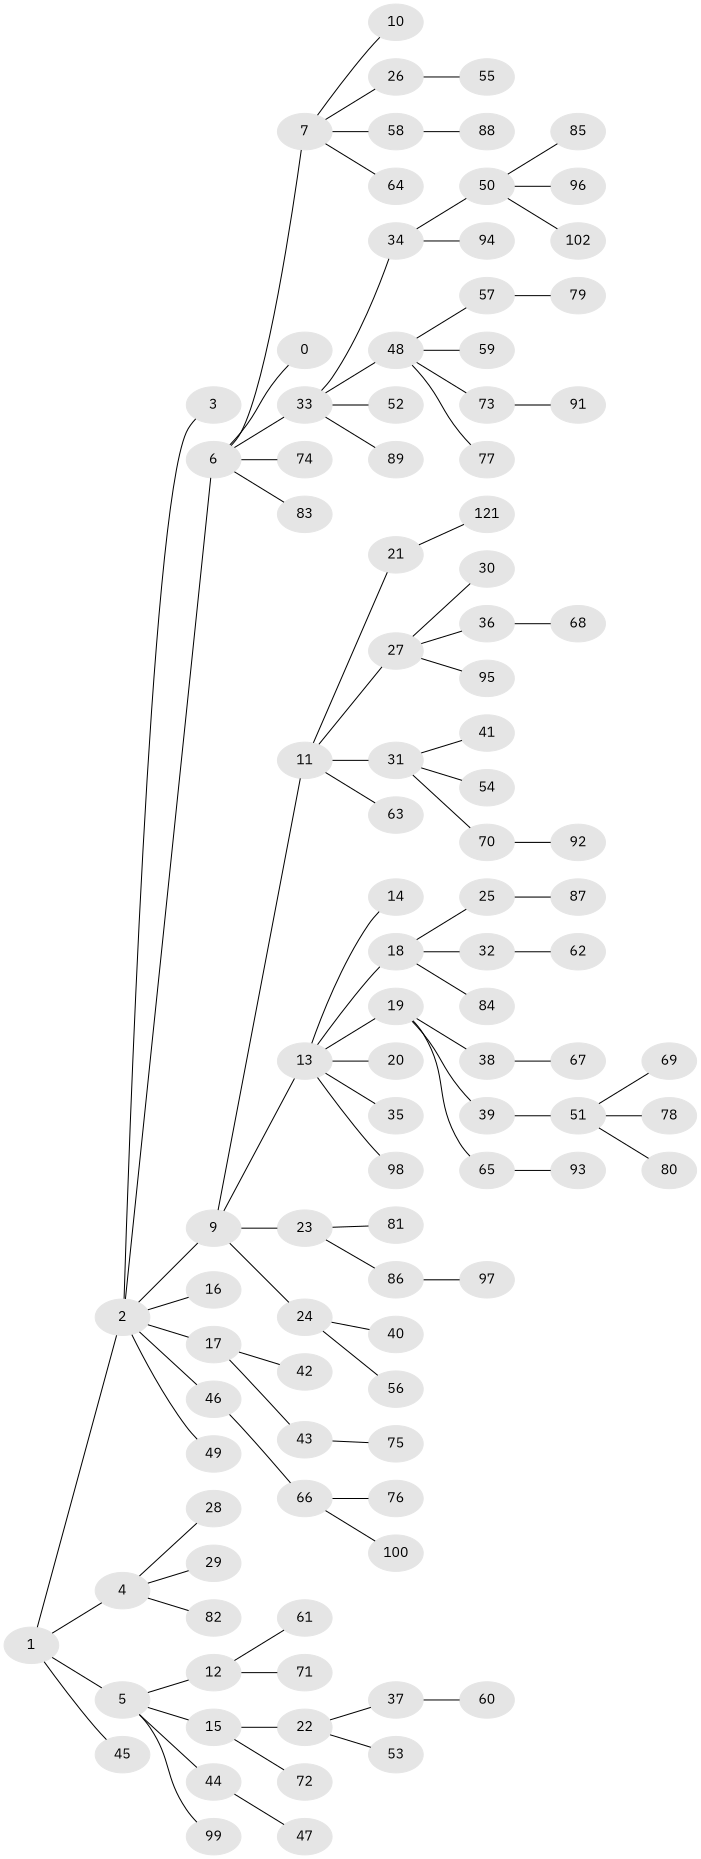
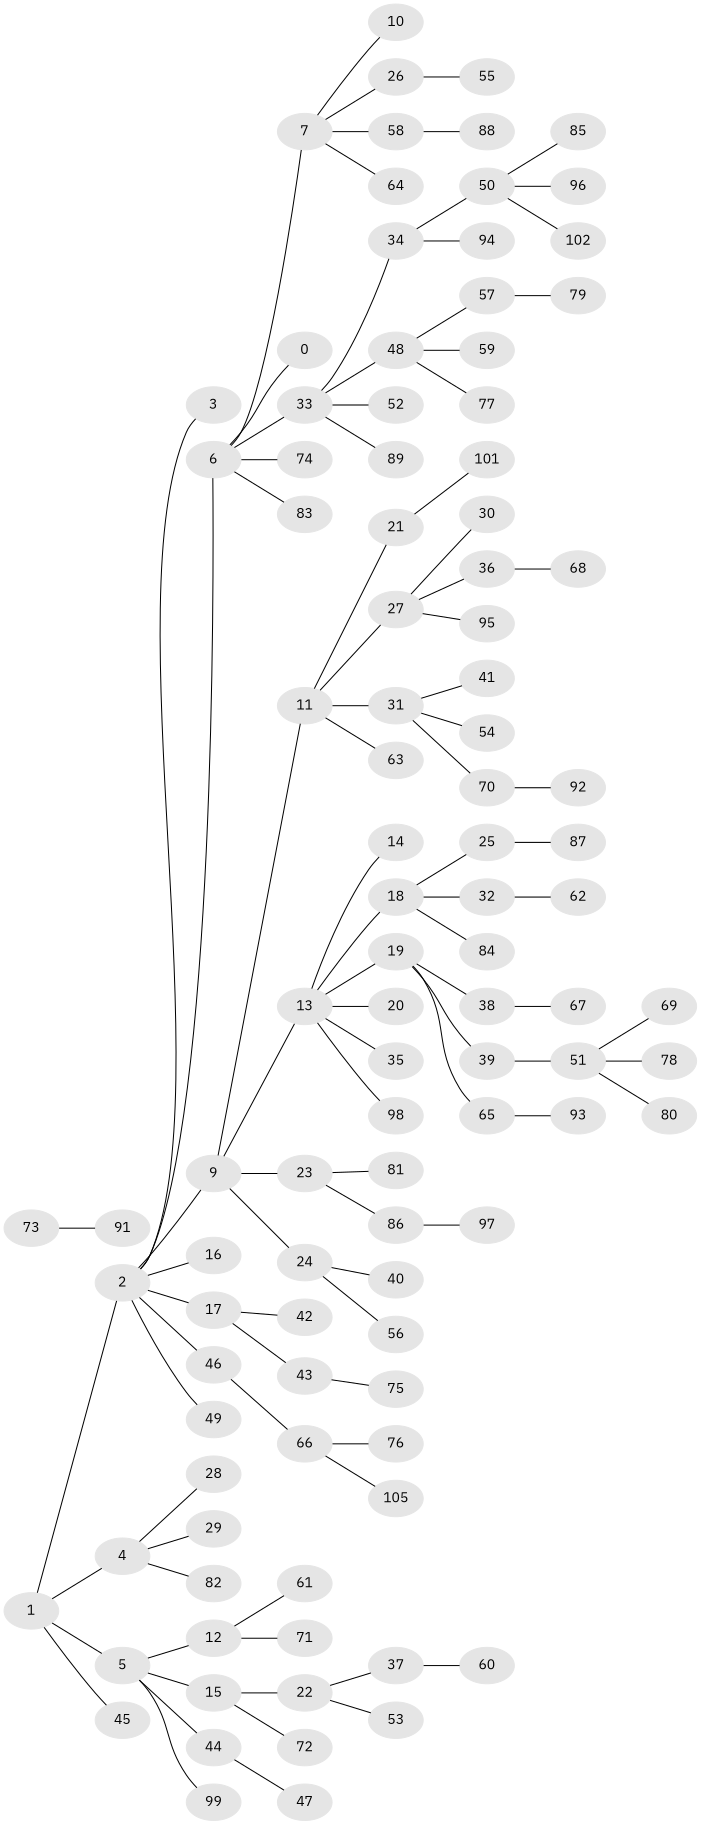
(441, 378) -> none
(487, 514) -> (487, 460)
(396, 1553) -> (396, 1499)
